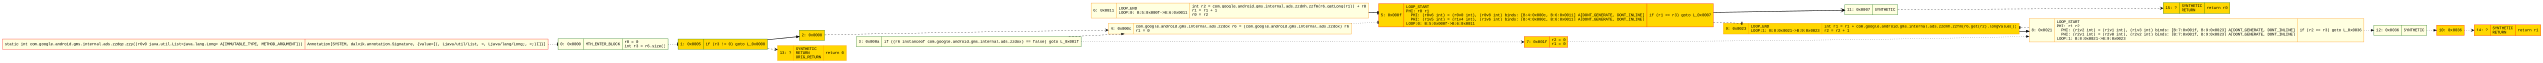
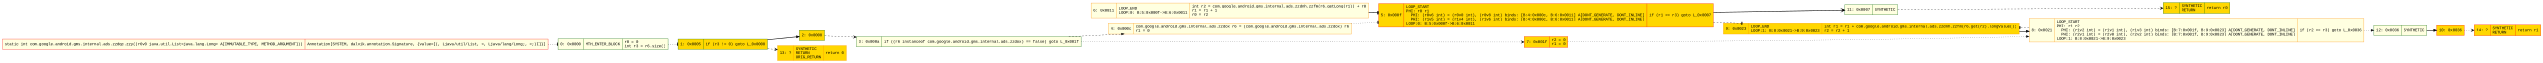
(2430, 30) -> (2430, 30)
(965, 32) -> (839, 36)
